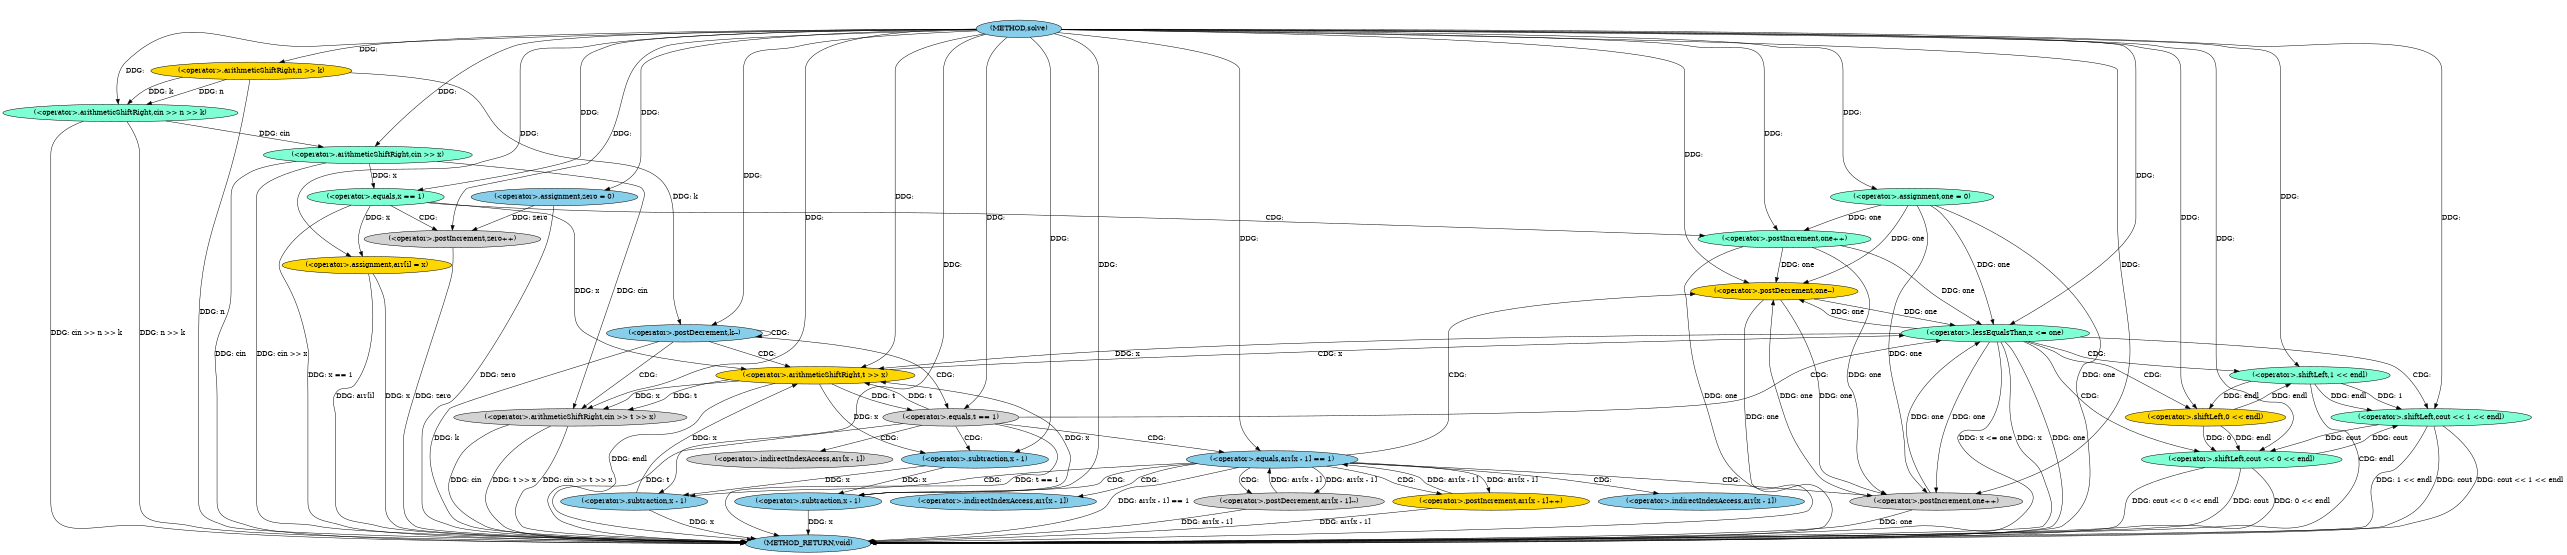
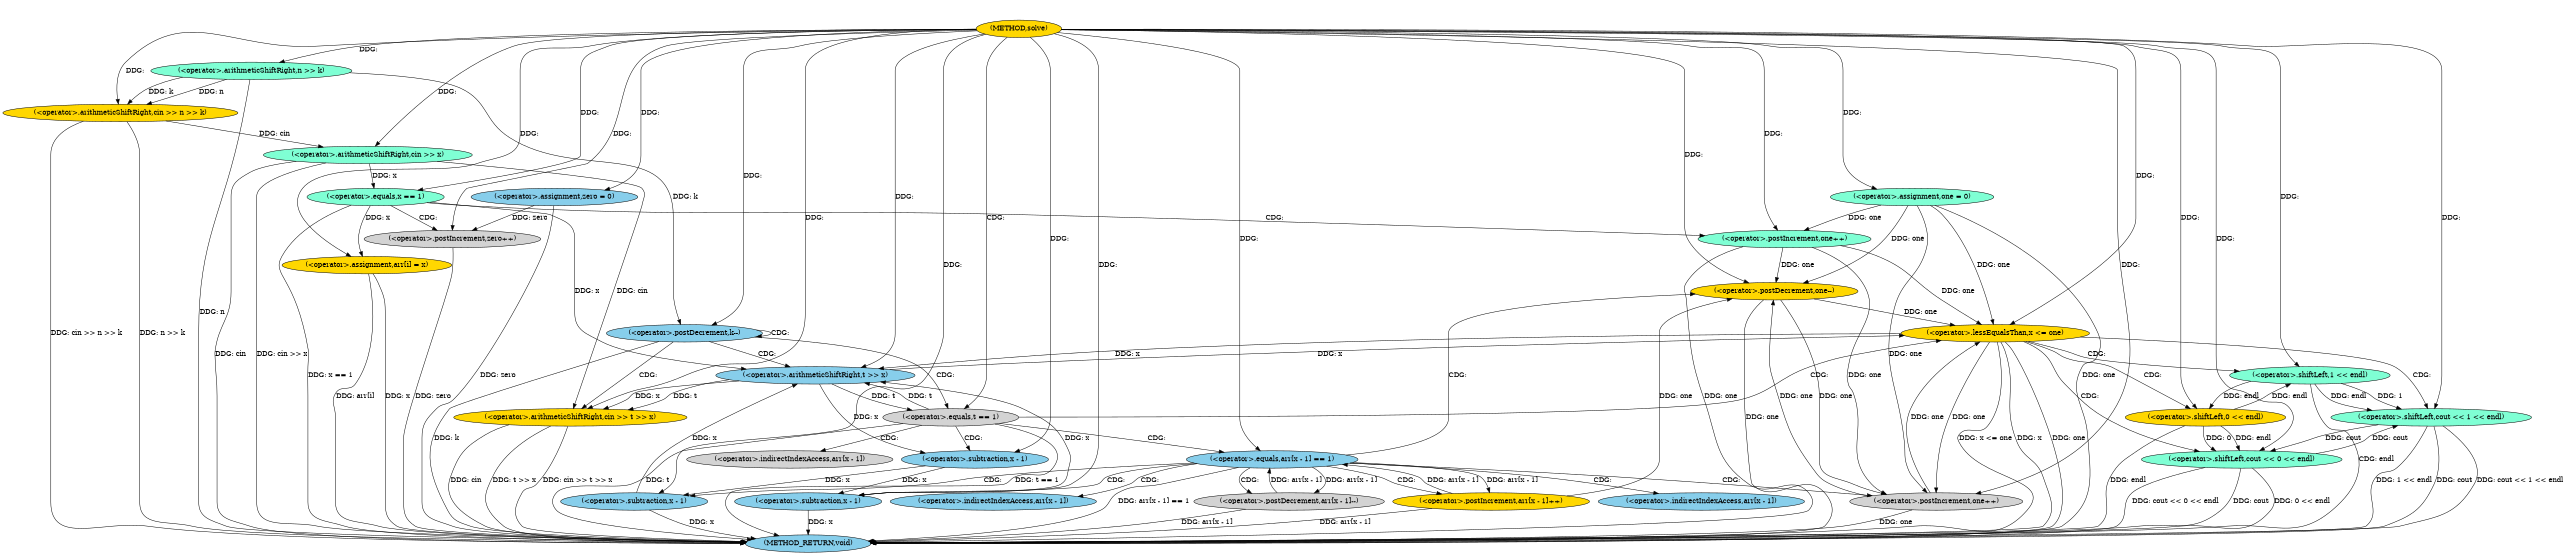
(1019, 29) -> (1019, 29)
(251, 71) -> (251, 71)
(120, 113) -> (120, 113)
(997, 218) -> (997, 218)
(1858, 322) -> (1659, 417)
(1995, 333) -> (1995, 333)
(1330, 354) -> (1330, 354)
(815, 375) -> (815, 375)
(570, 417) -> (570, 417)
(596, 491) -> (1559, 538)
